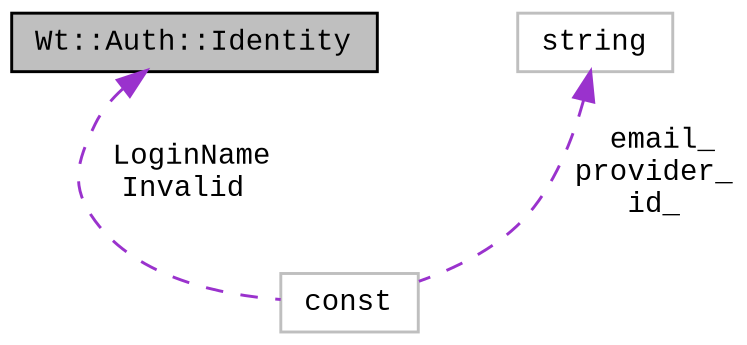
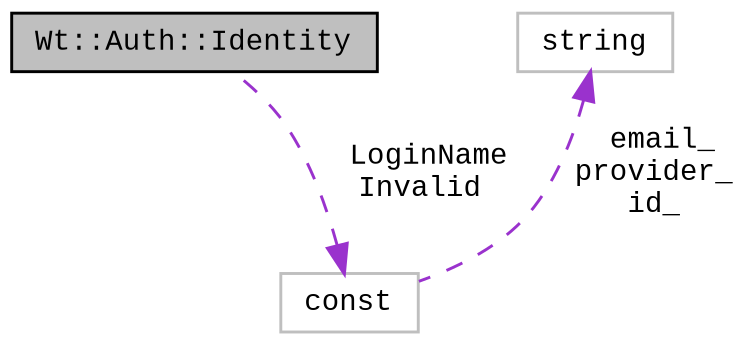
(115, 242) -> (300, 148)
